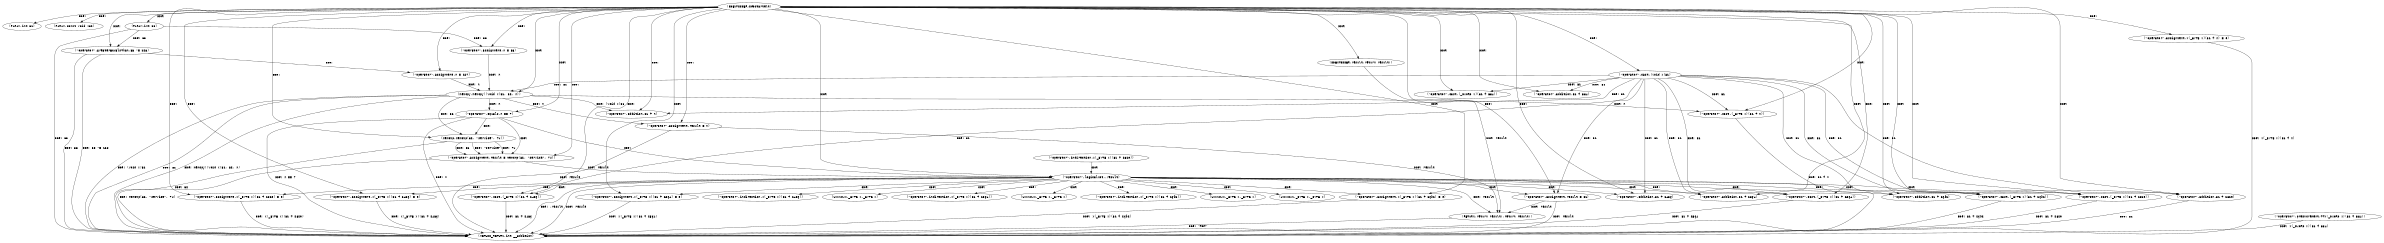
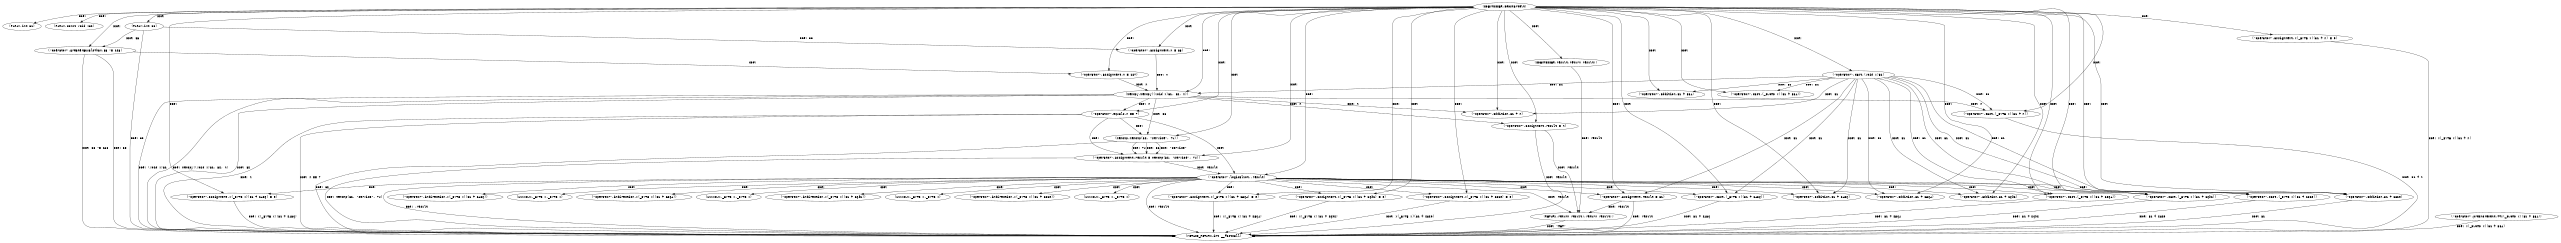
(610, 104) -> (1353, 104)
(1091, 167) -> (1122, 185)
(506, 236) -> (1214, 236)
